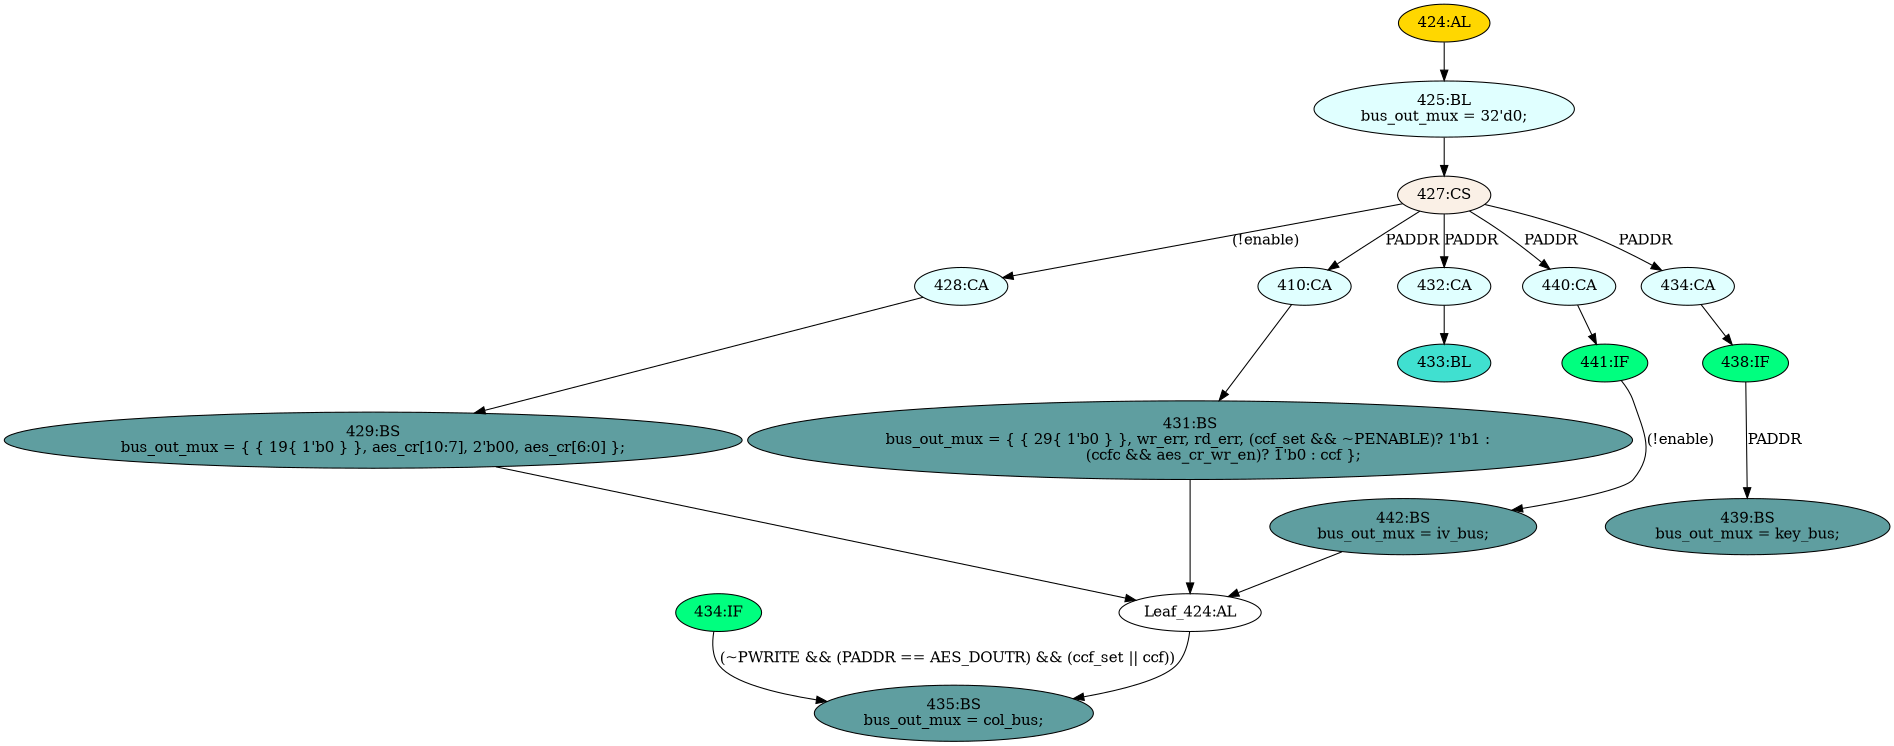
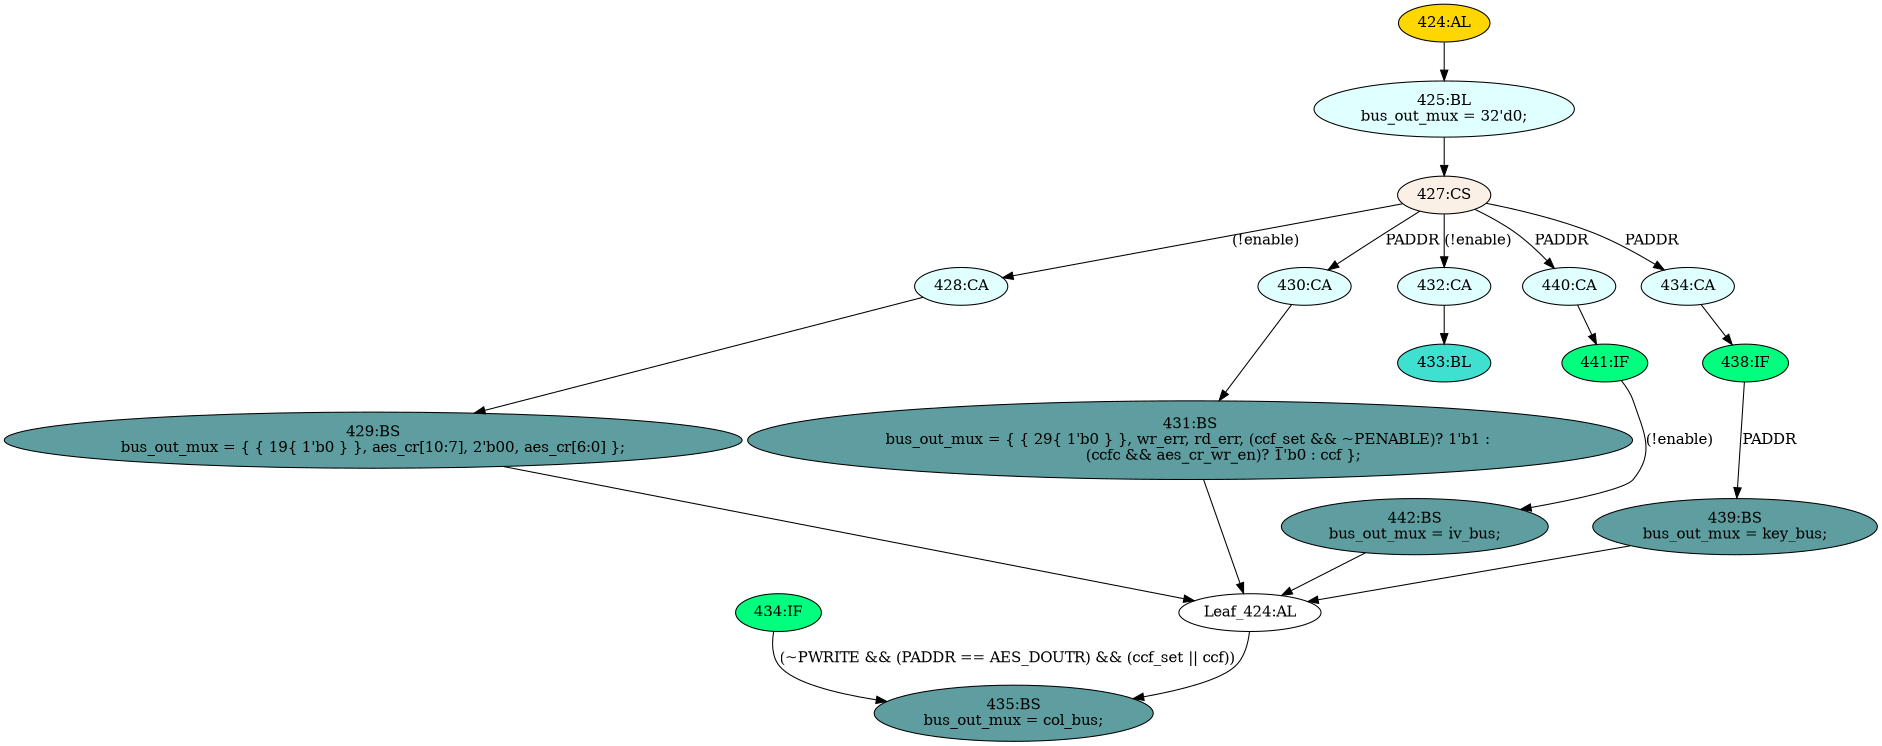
(1471, 241) -> (1478, 241)
(1305, 286) -> (1305, 286)
none -> (1474, 573)
